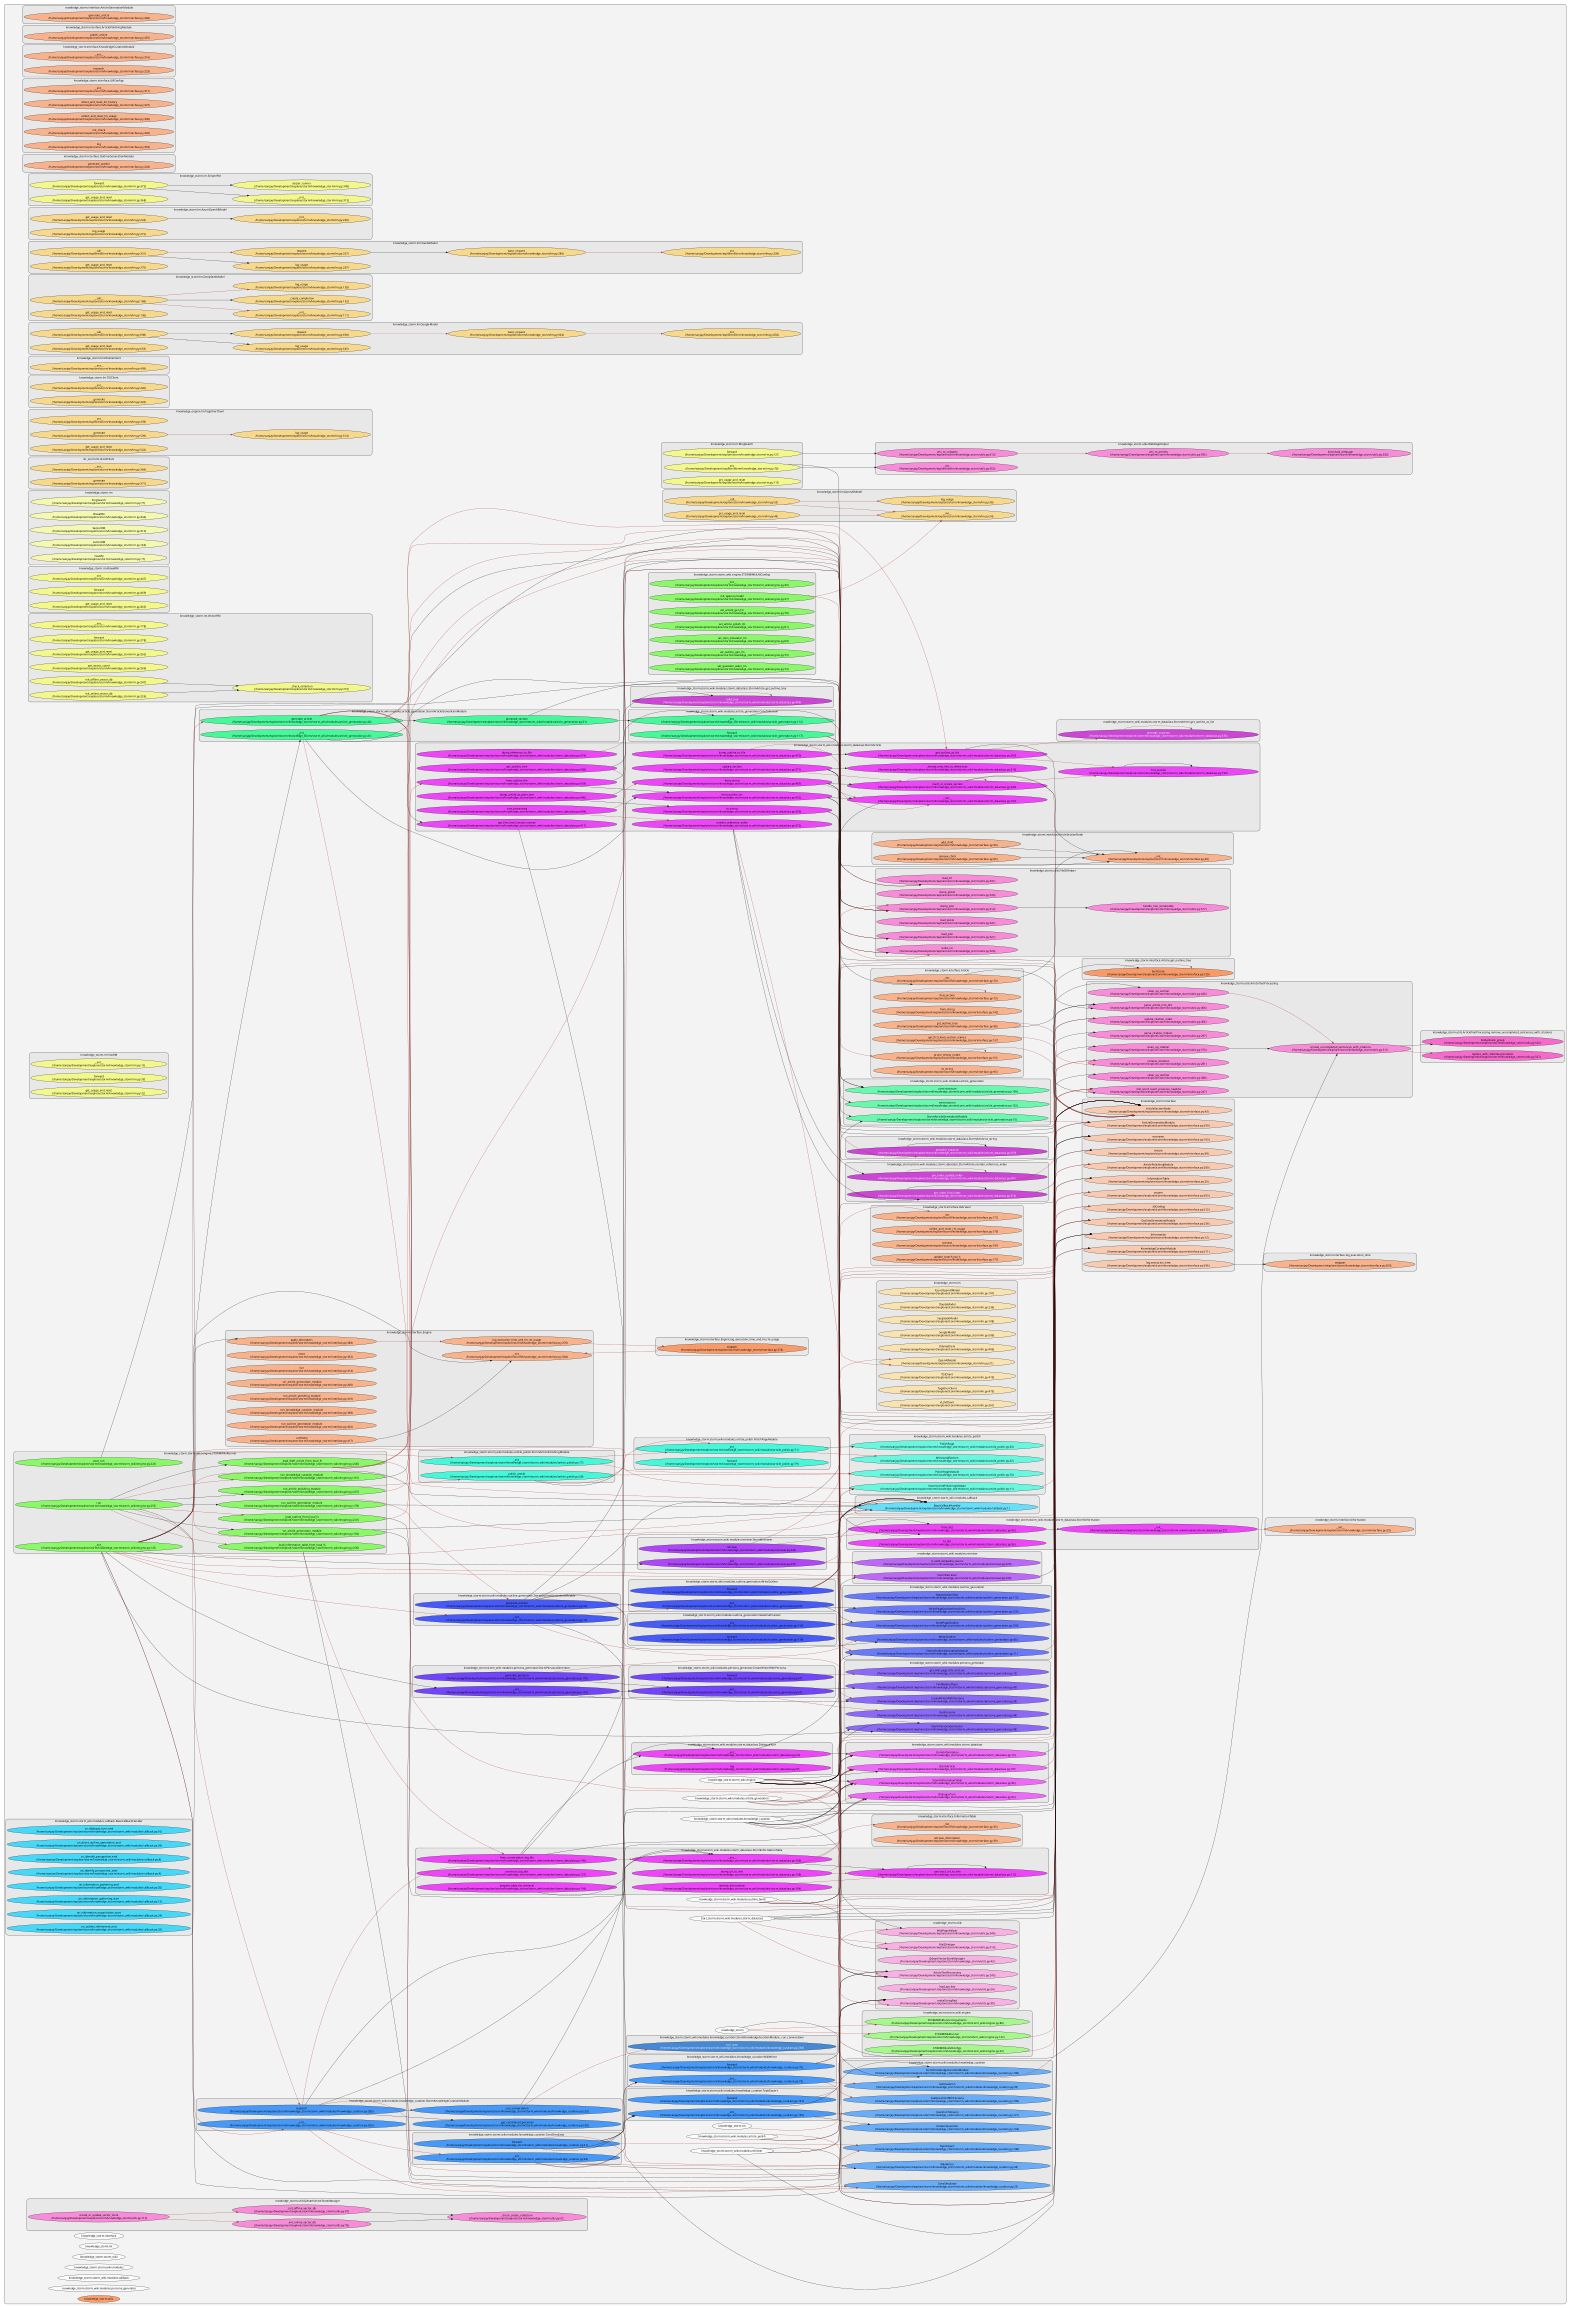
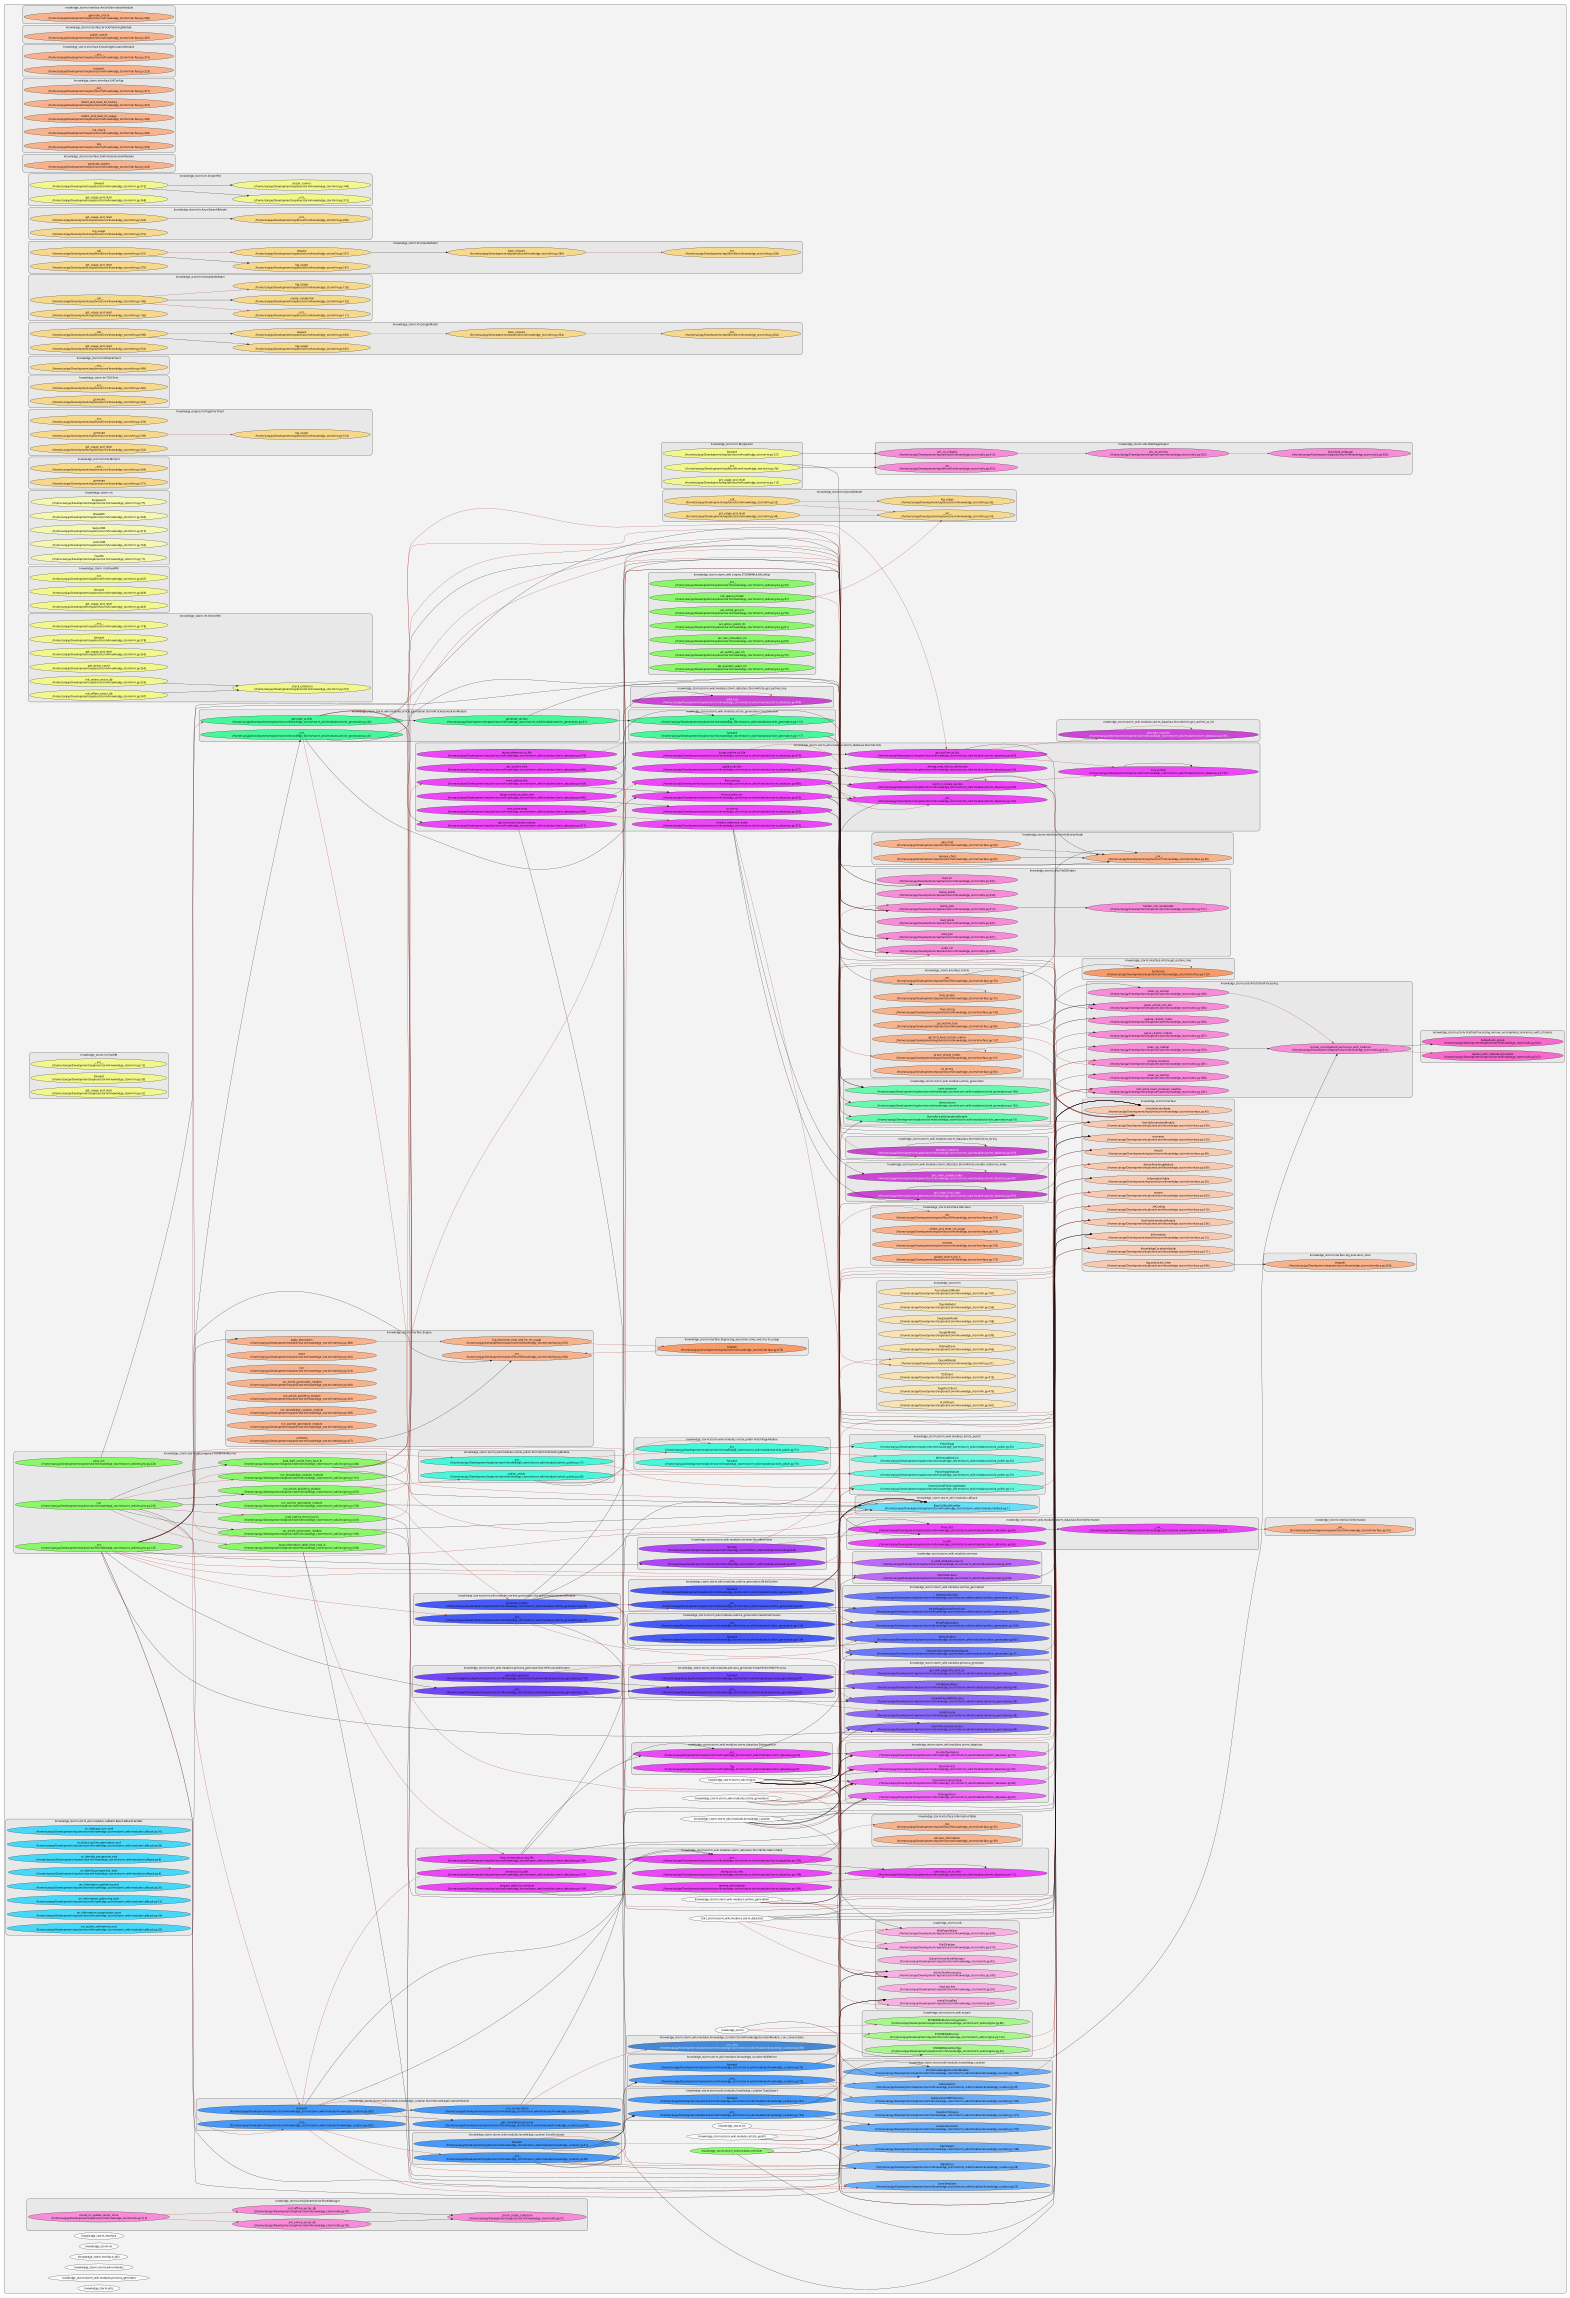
(99, 459) -> (99, 459)
(732, 1900) -> (732, 1900)
(732, 2151) -> (732, 2151)
(99, 2257) -> (99, 2257)
(99, 2278) -> none
(99, 2299) -> (99, 2288)
